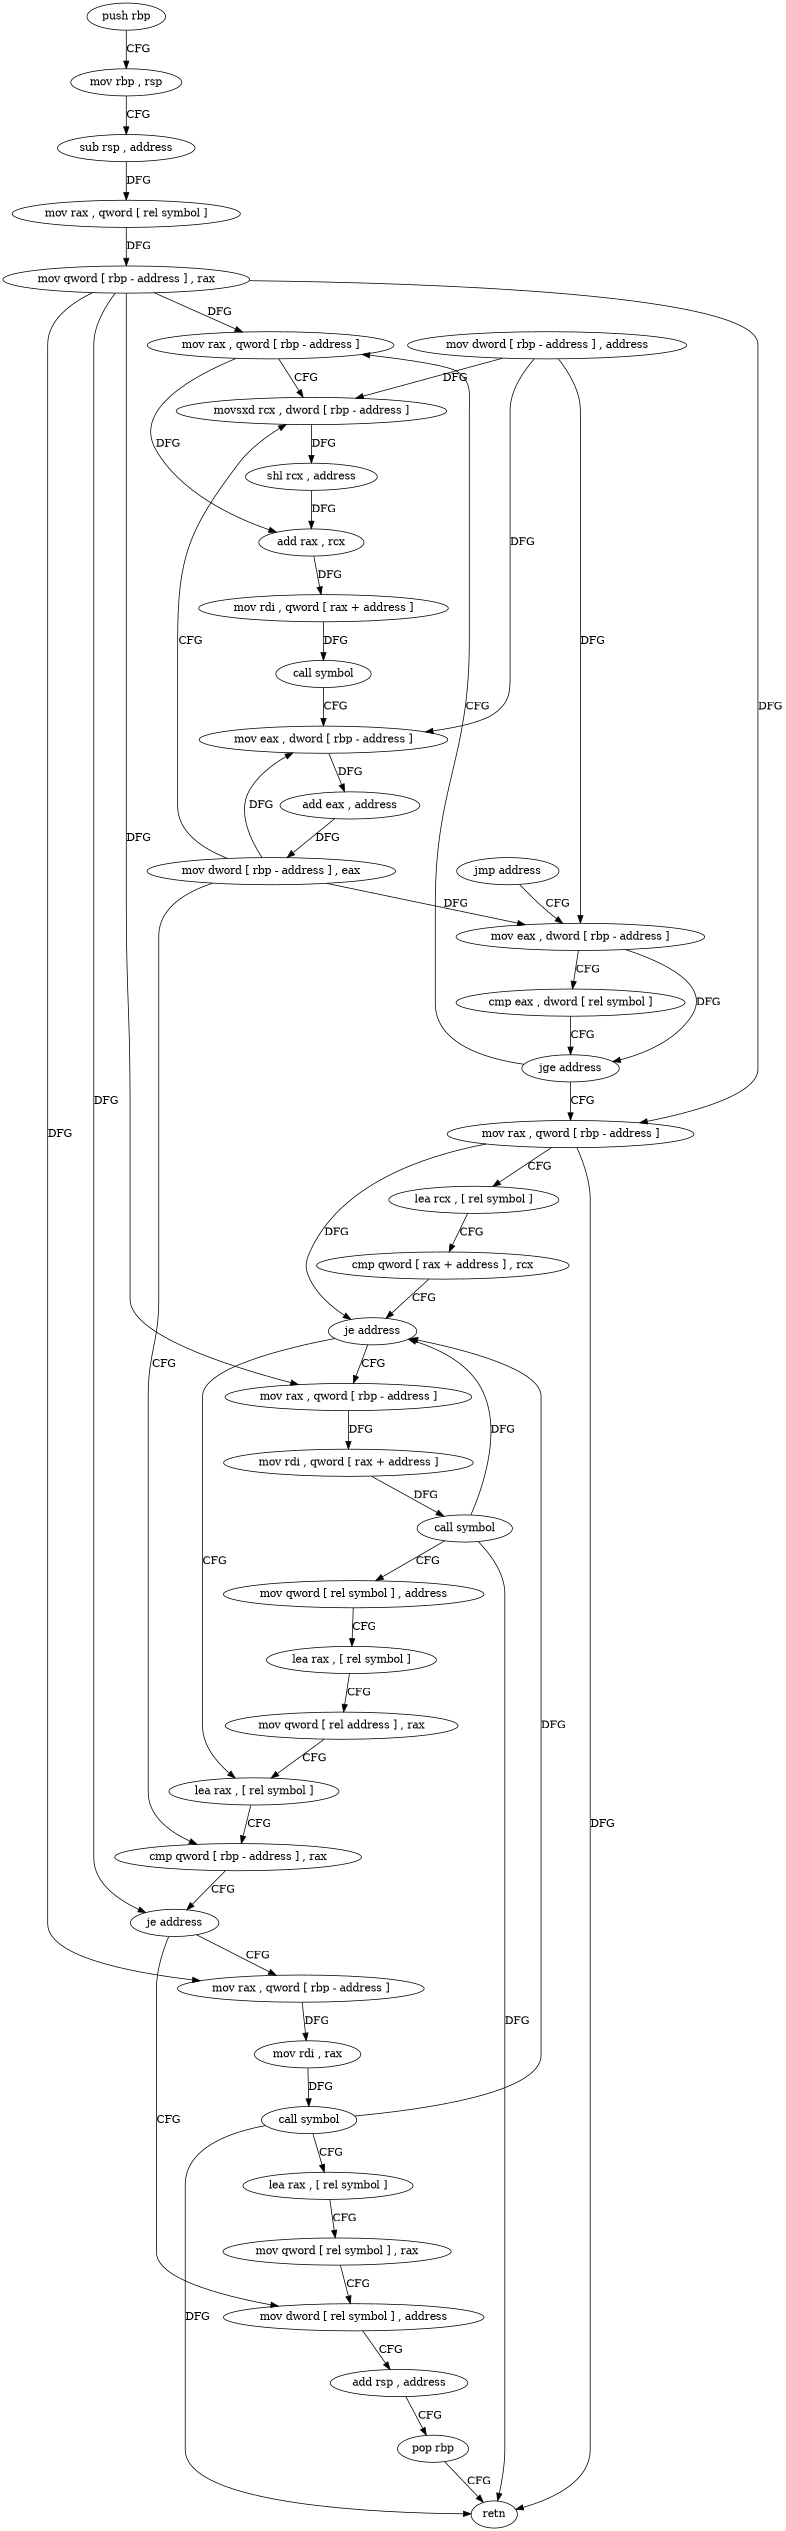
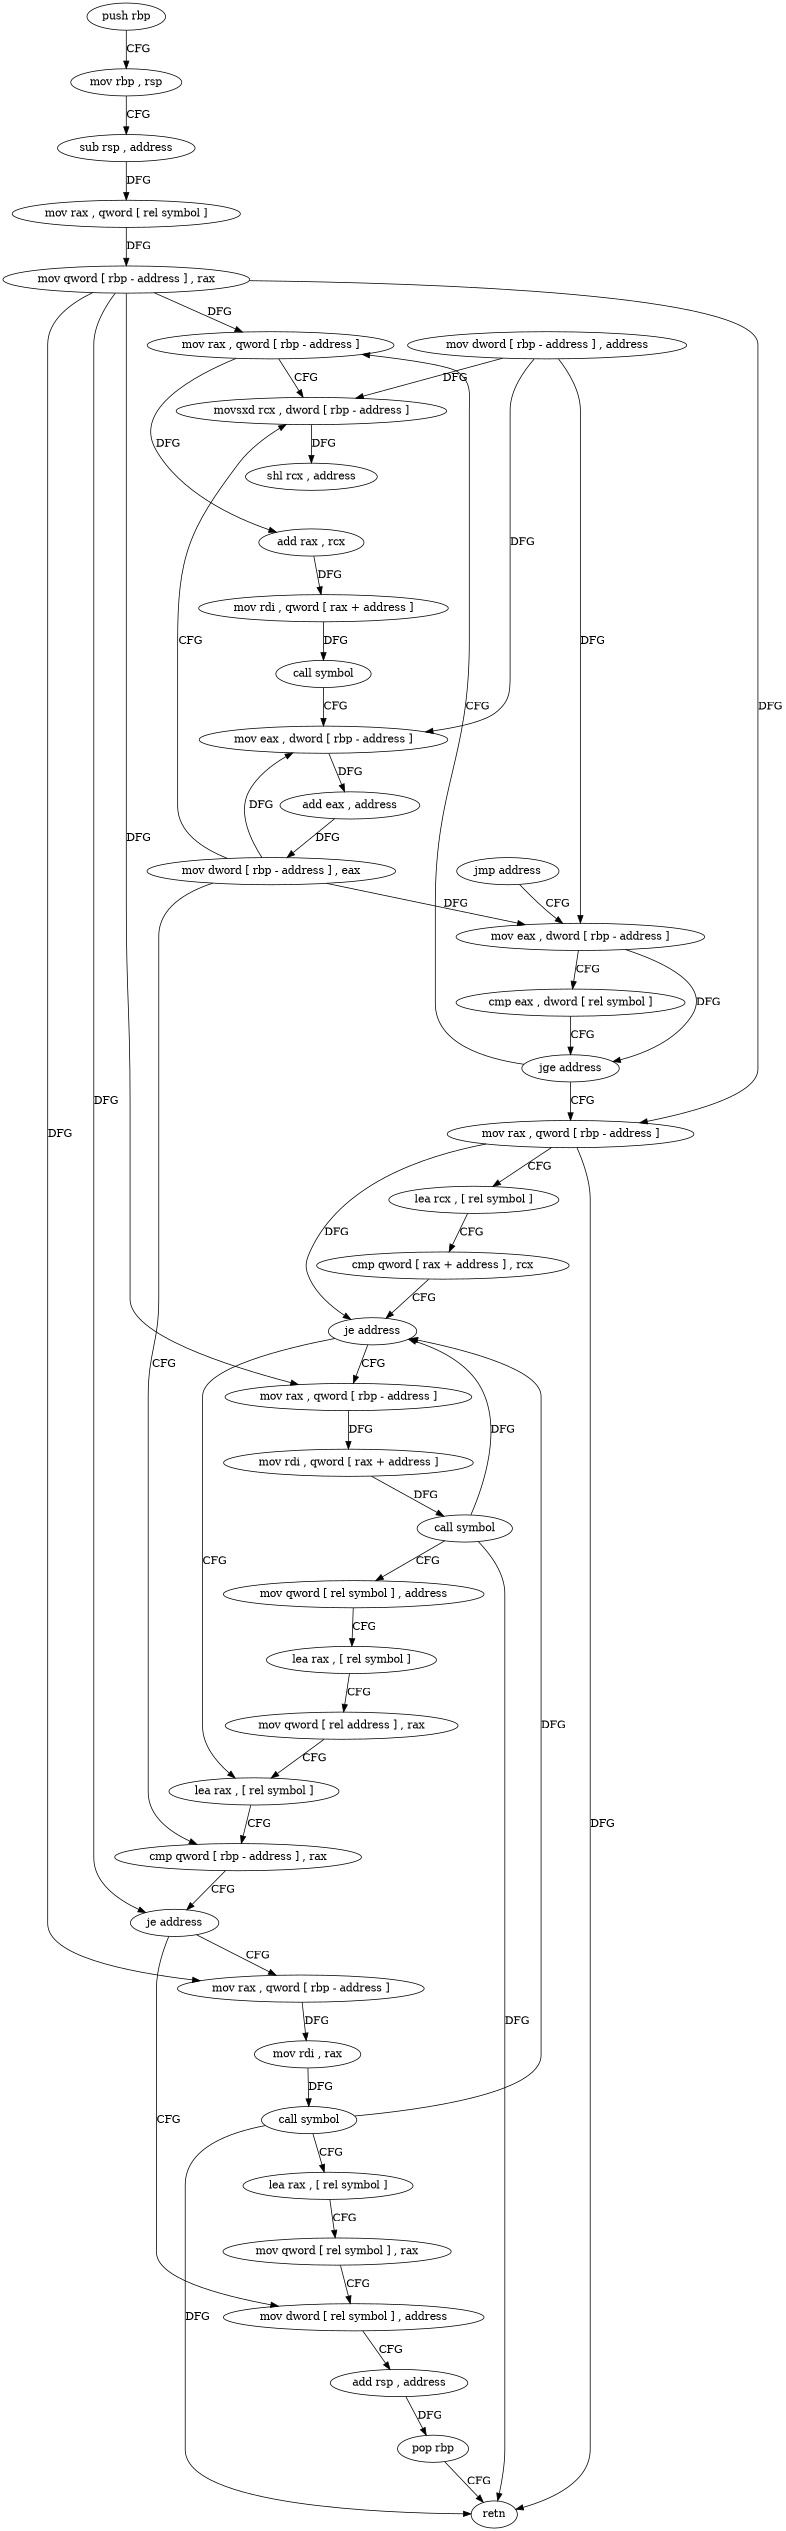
(311, 506) -> none
(430, 2416) -> (430, 2416)
